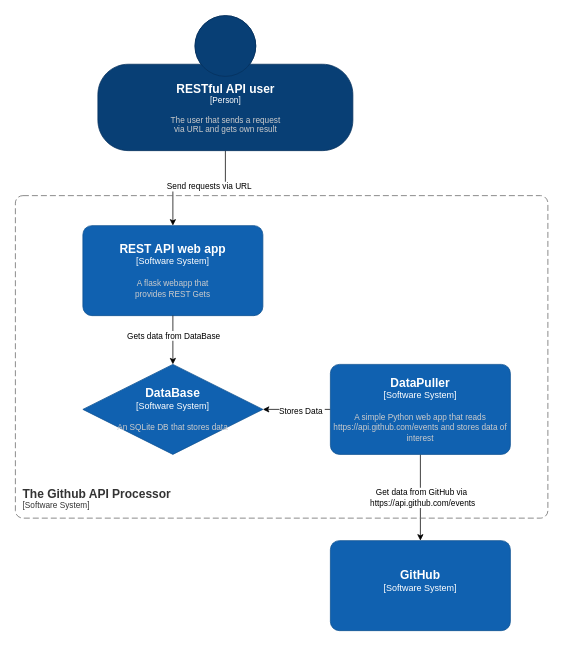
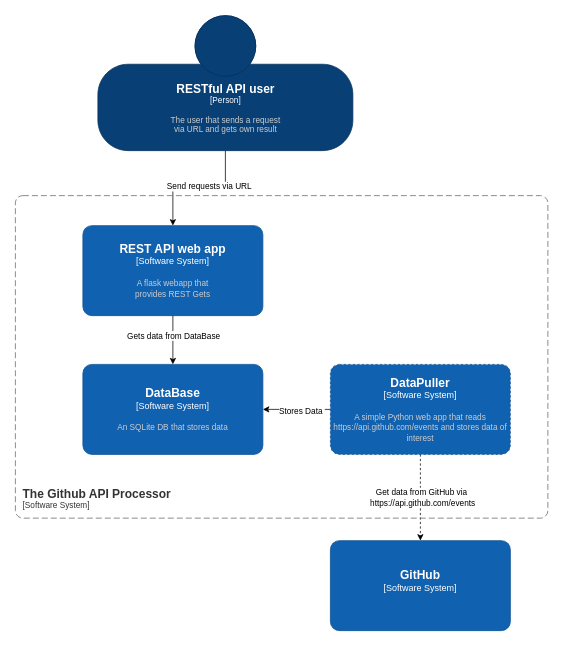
(173, 409) -> (173, 409)
(420, 409) -> (420, 409)
(420, 471) -> (420, 471)
